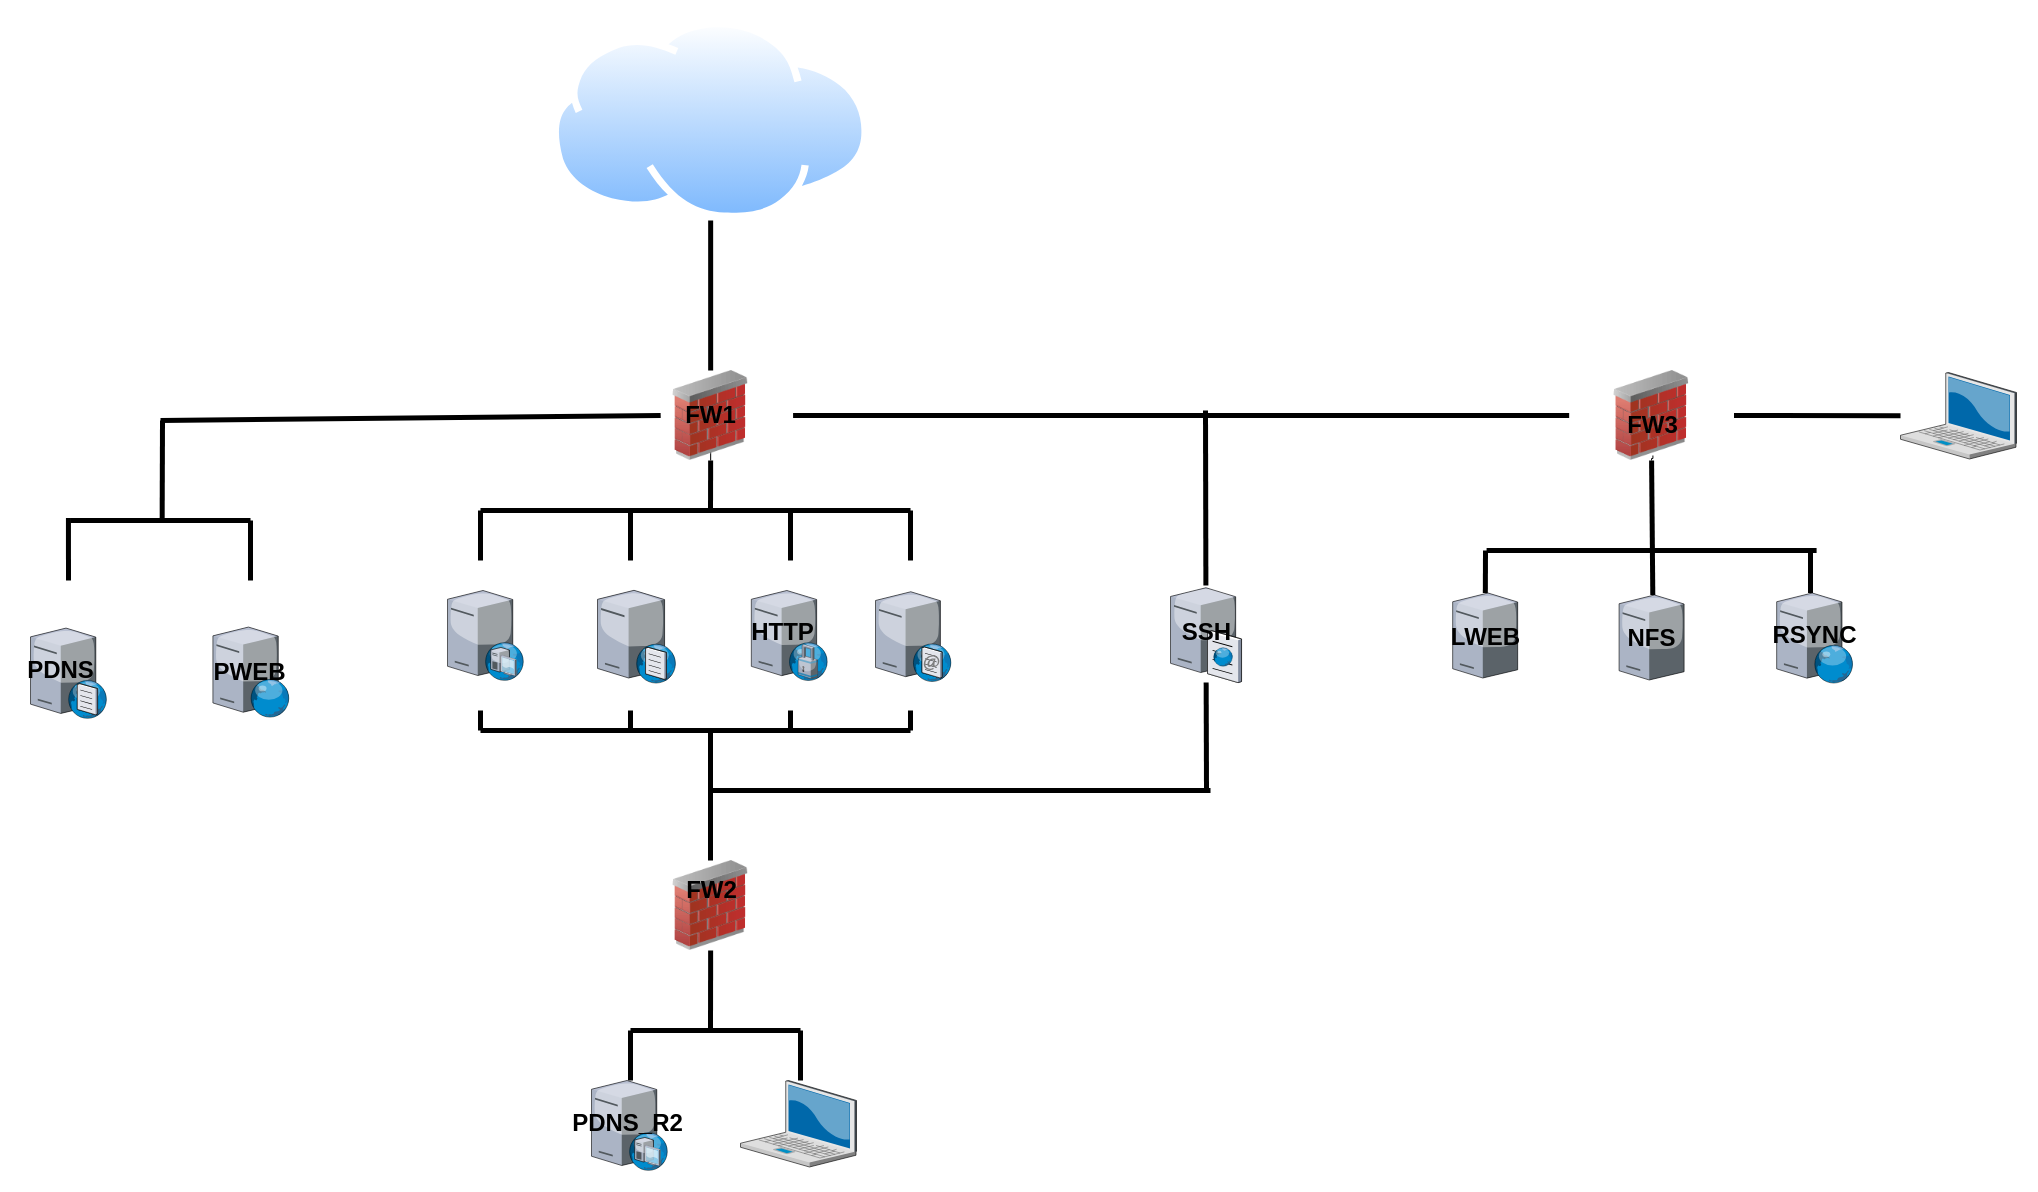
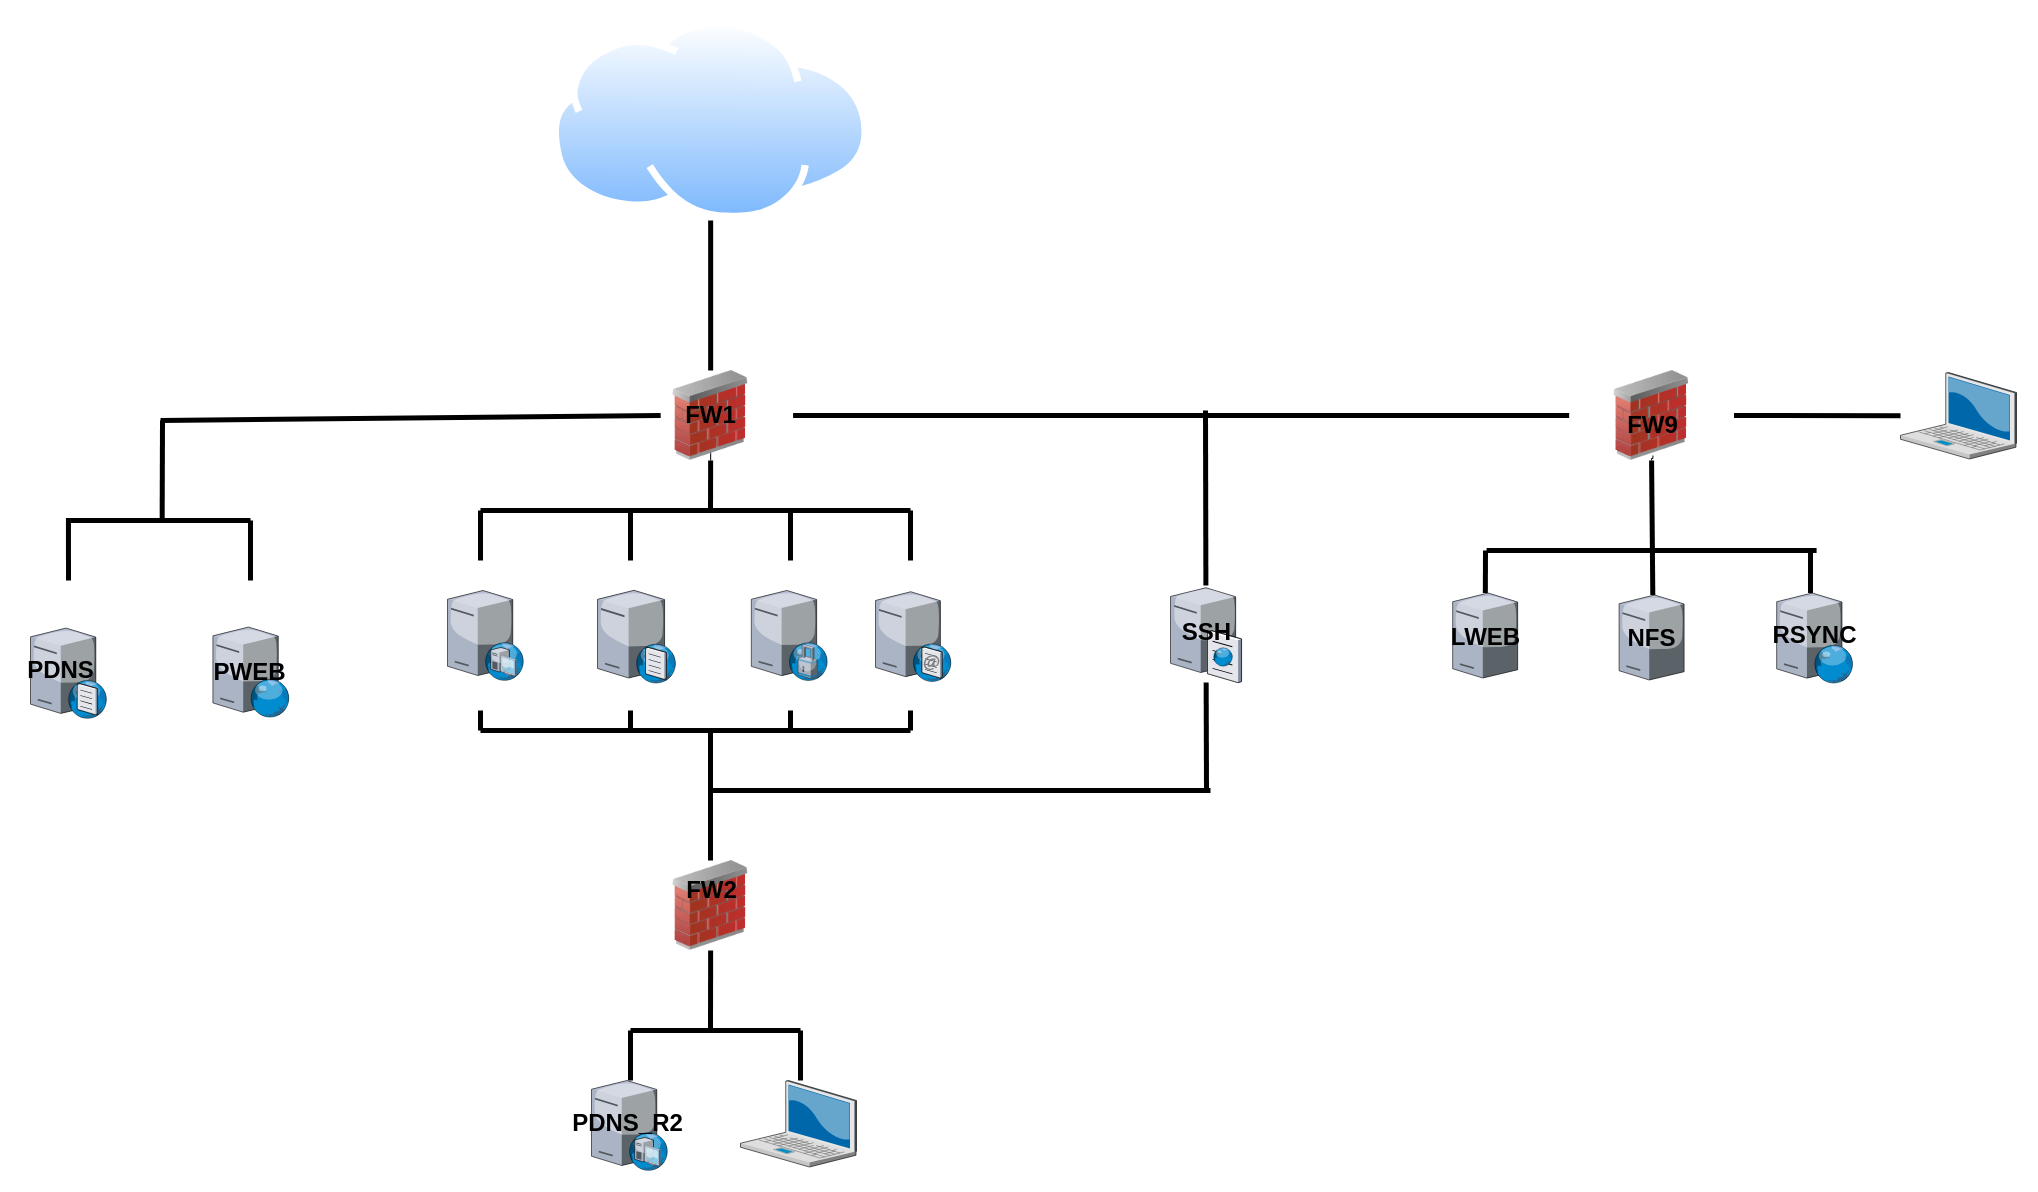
(1653, 426) -> (1653, 426)
(782, 632) -> none
